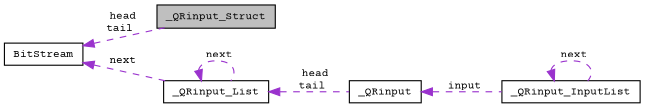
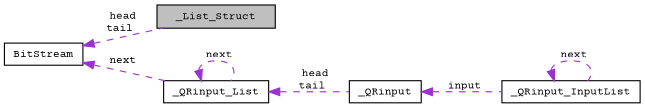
(216, 17) -> (216, 17)
